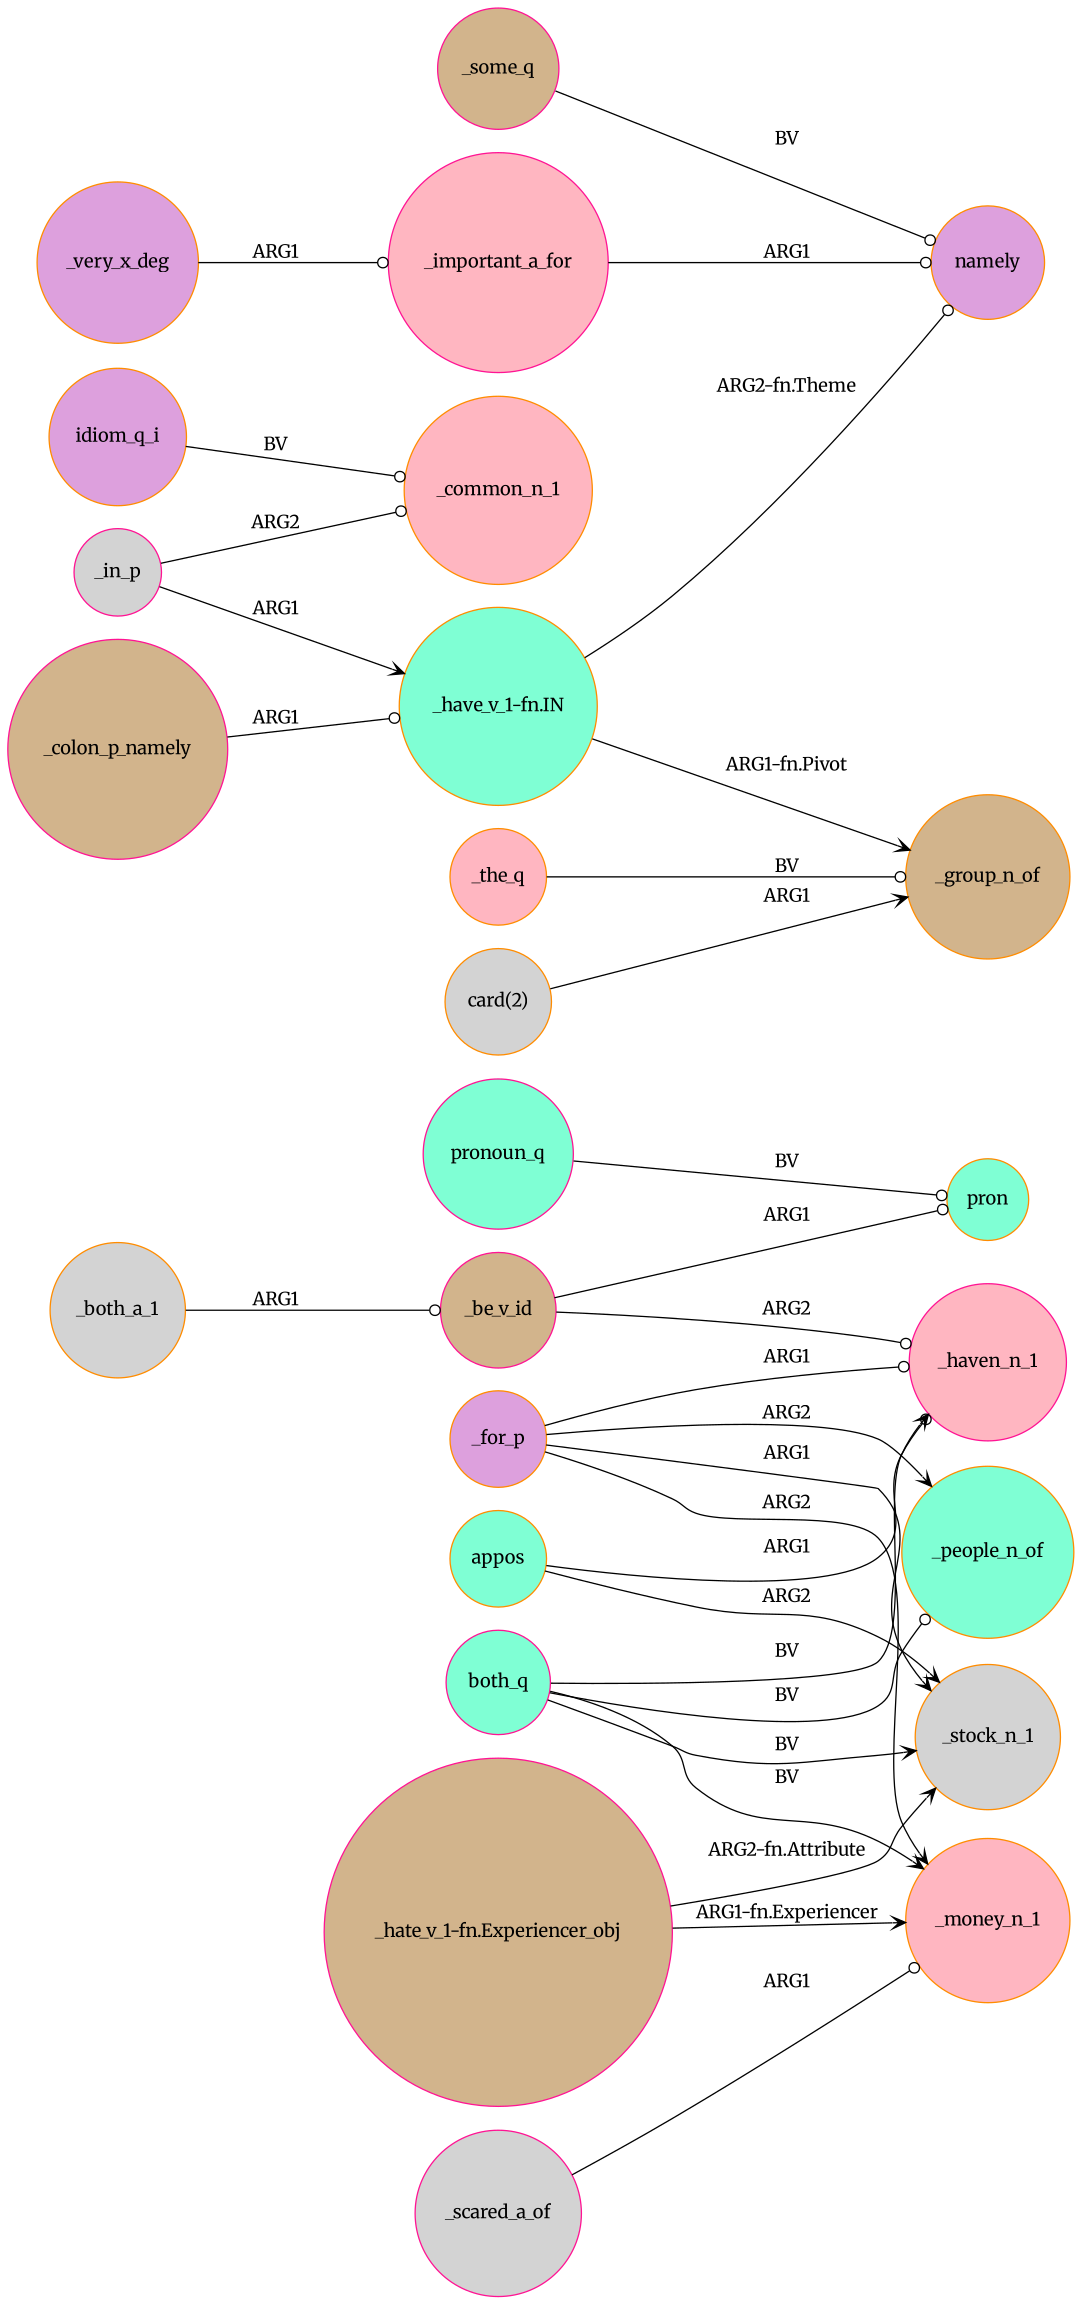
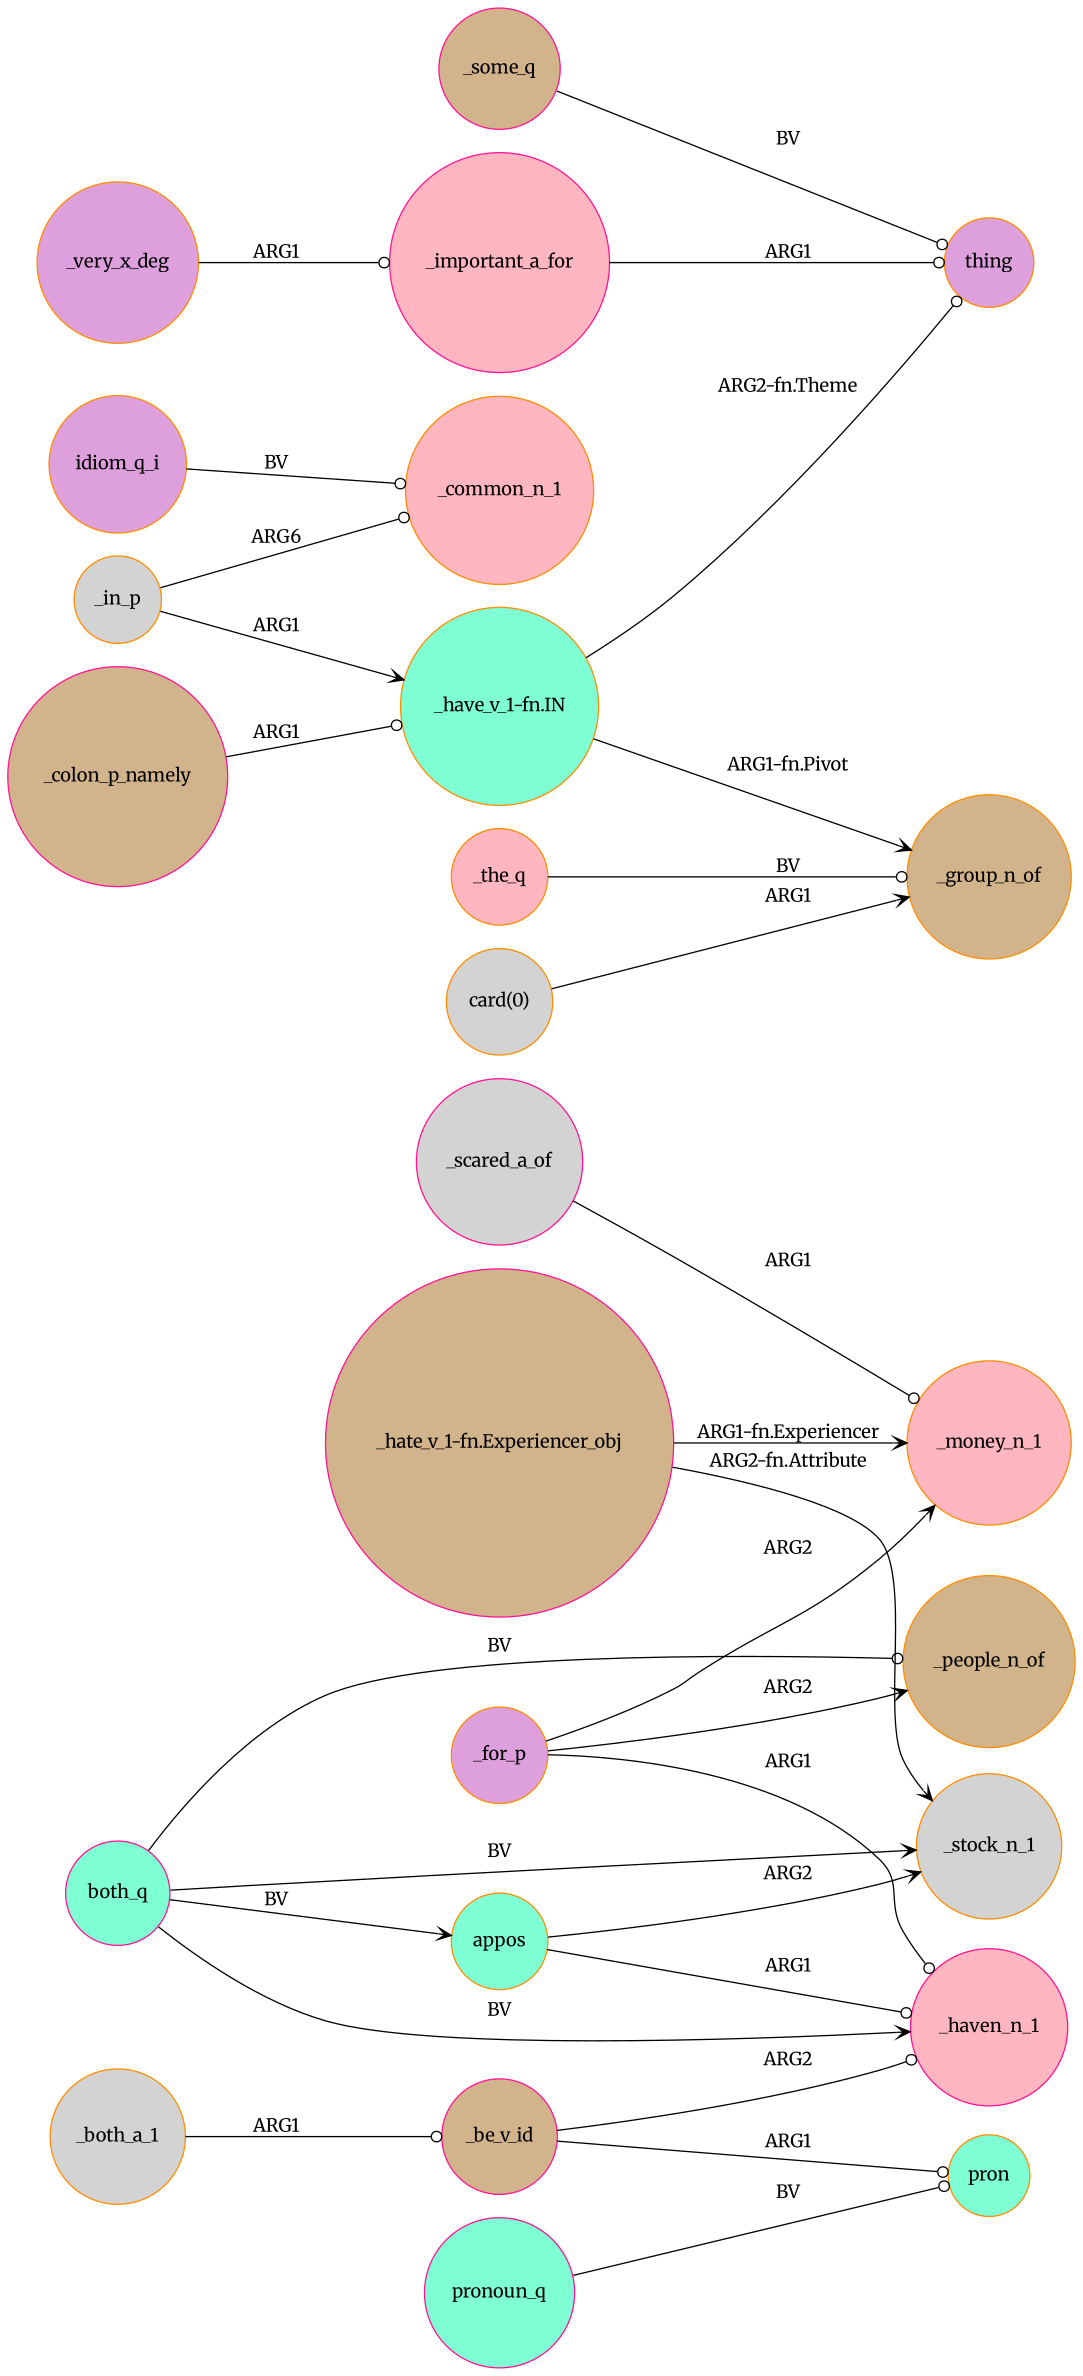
(988, 263) -> (989, 263)
(276, 524) -> (277, 538)
(118, 572) -> (118, 600)
(498, 1002) -> (500, 1002)
(815, 1480) -> none
(988, 1552) -> (989, 1662)
(716, 1801) -> (304, 1917)
